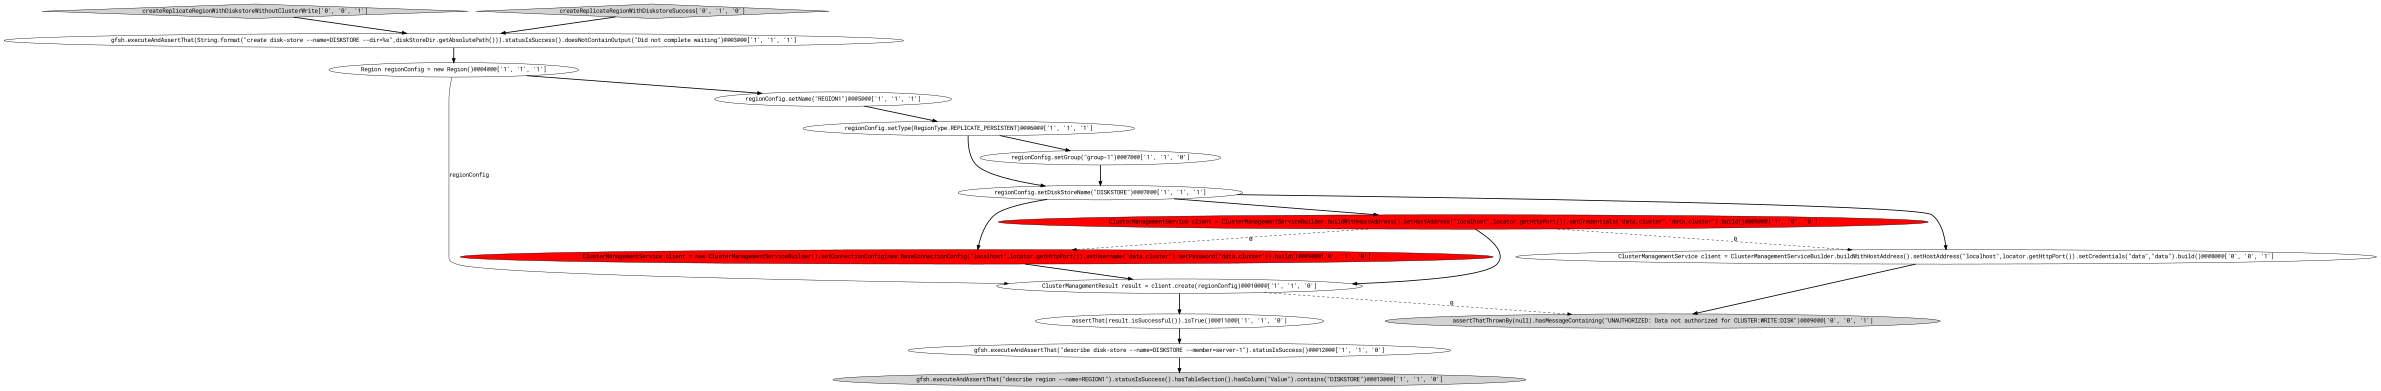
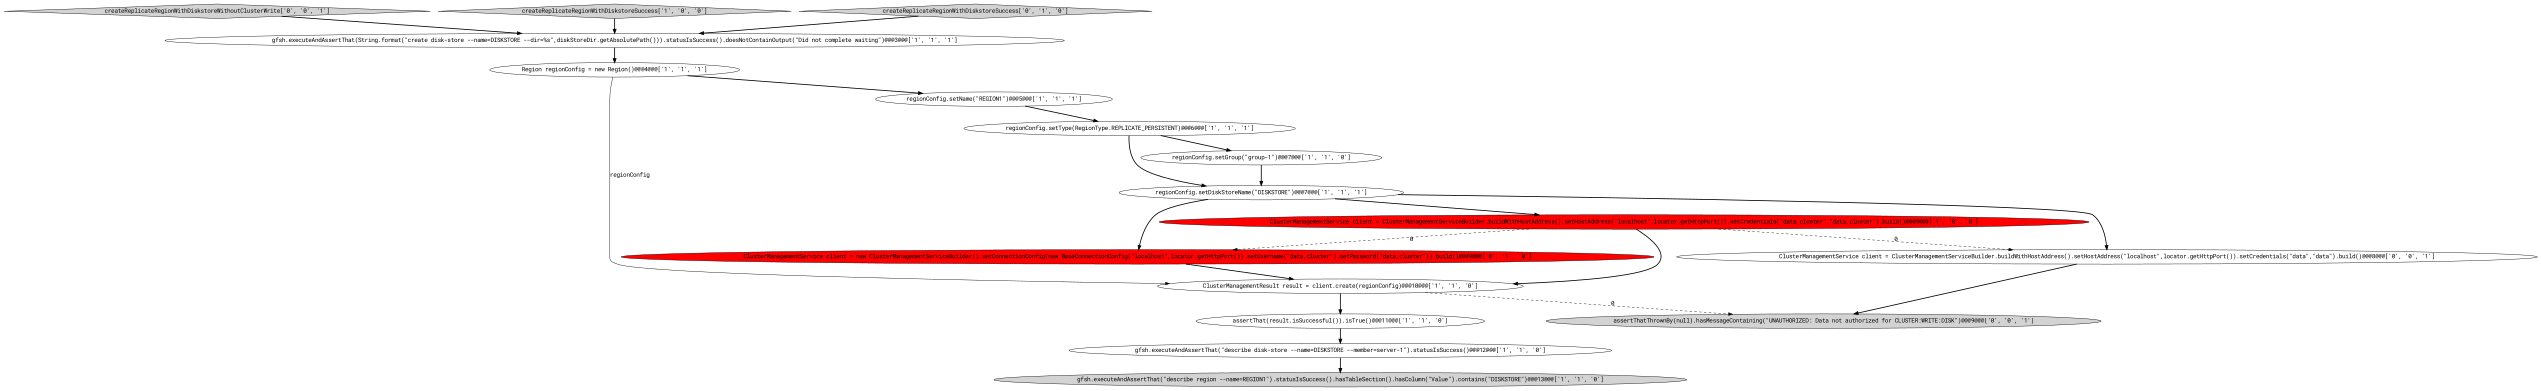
none -> (615, 11)
